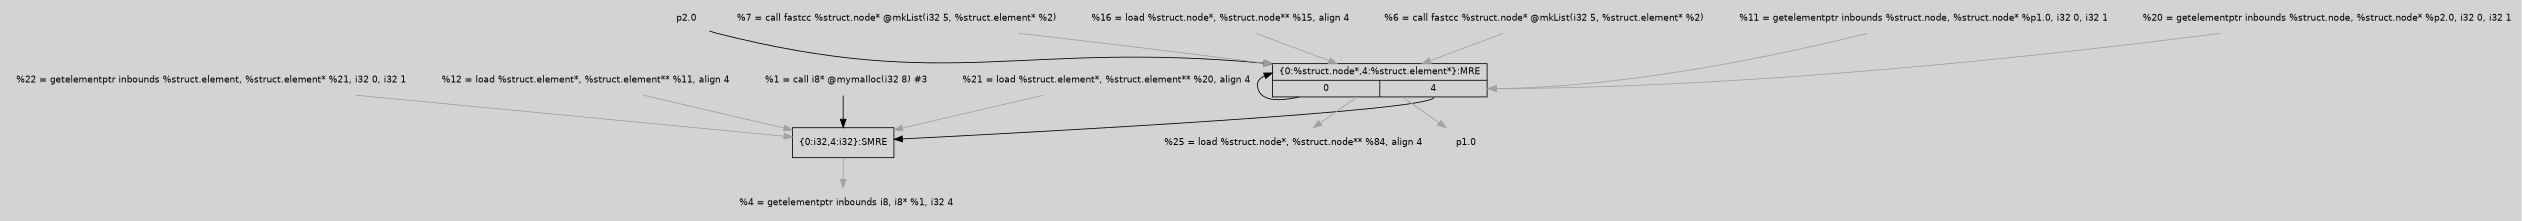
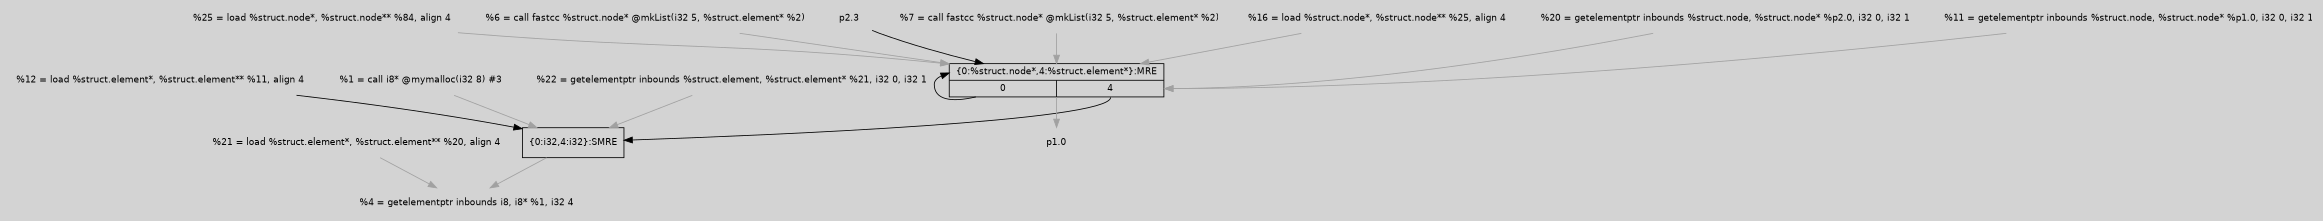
(687, 18) -> (849, 18)
(1218, 18) -> (1377, 18)
(1345, 105) -> (699, 46)
(843, 107) -> (492, 110)
(714, 112) -> (405, 109)
(973, 112) -> (405, 171)
